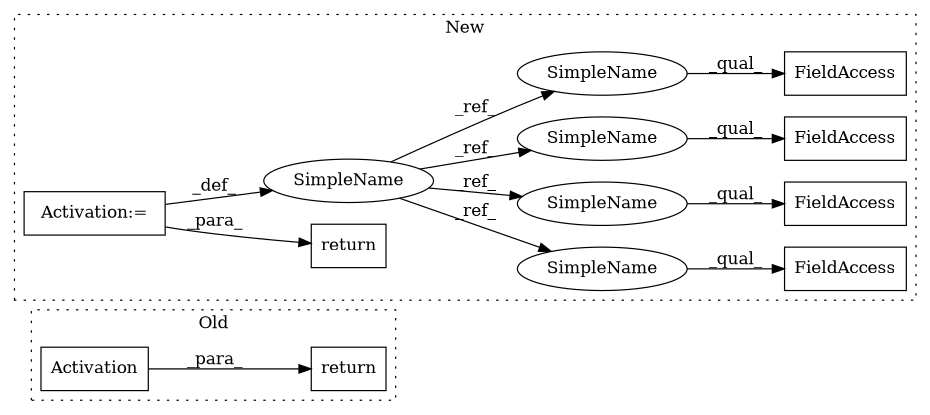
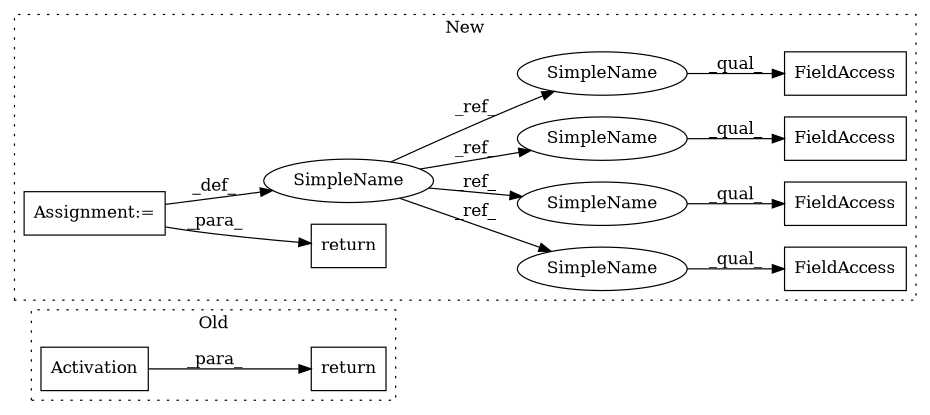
(95, 213) -> (95, 213)
